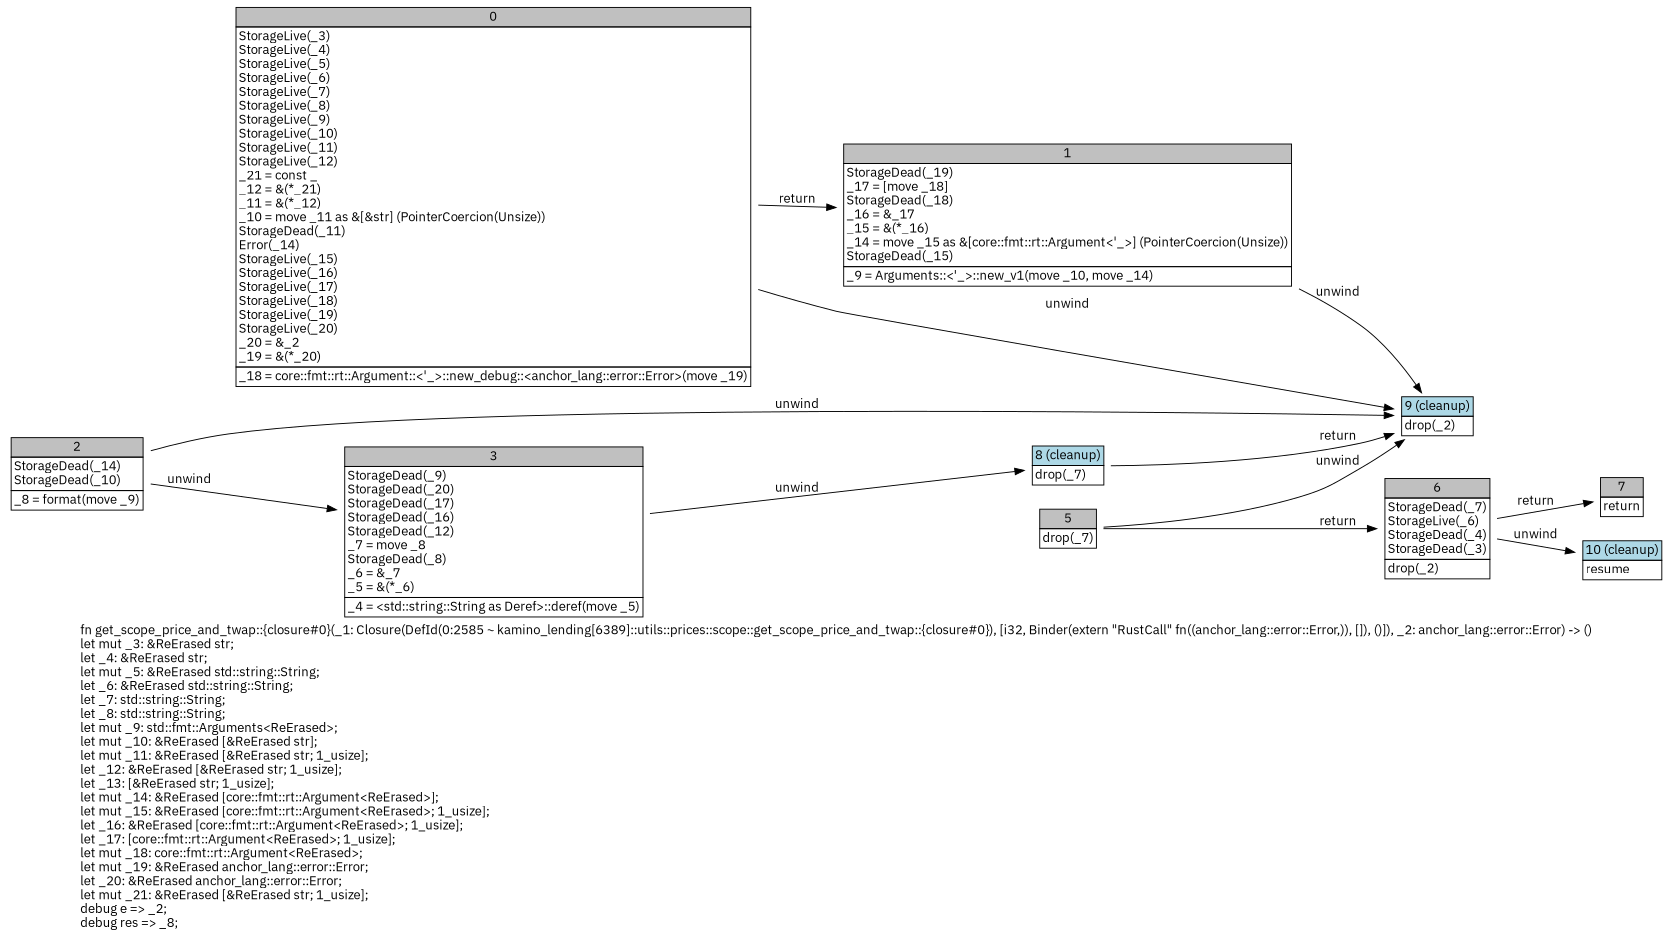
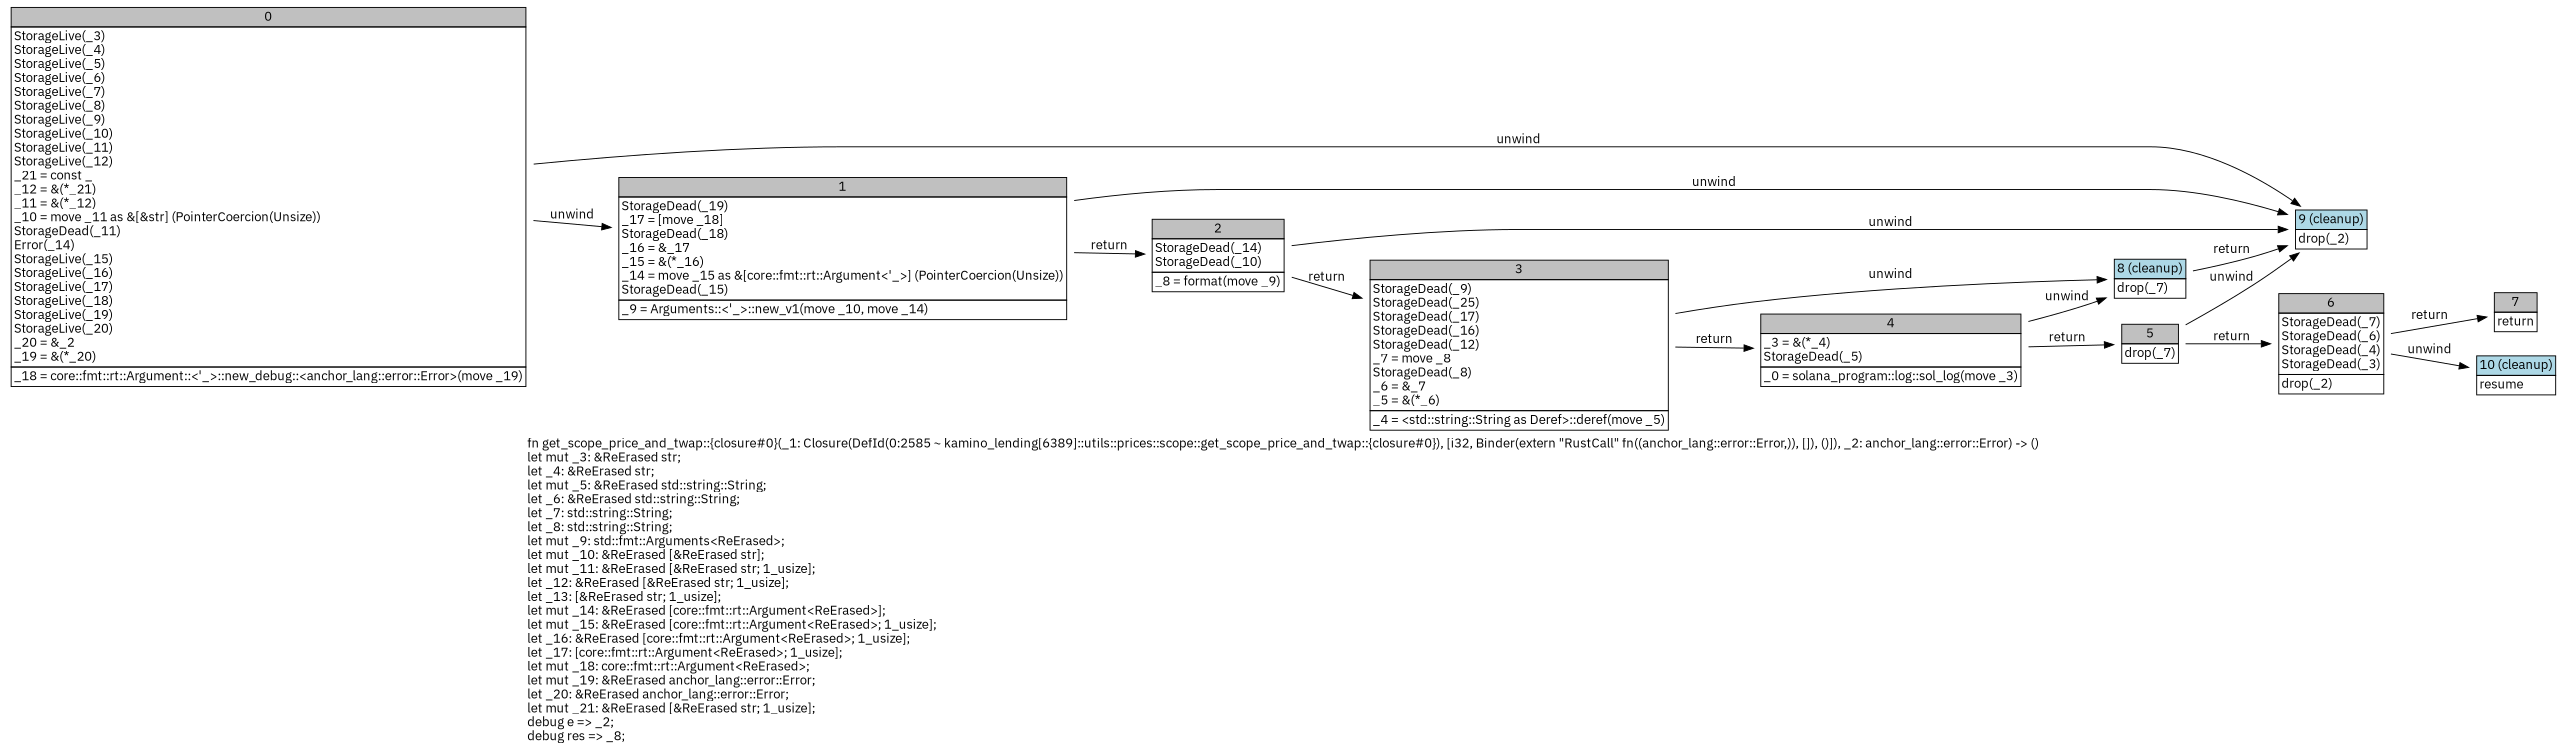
(797, 199) -> (572, 215)
none -> (1105, 253)
none -> (1891, 350)
(190, 480) -> (1327, 277)
(401, 490) -> (1426, 303)
(1434, 521) -> (2331, 336)
